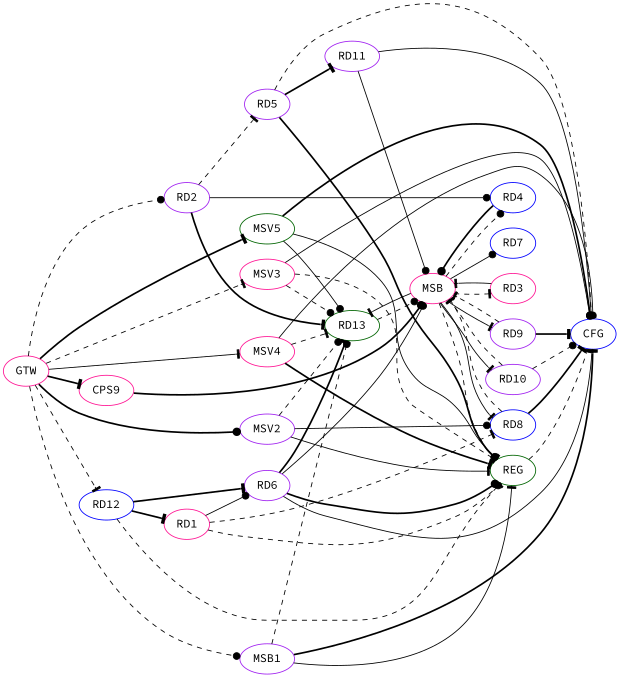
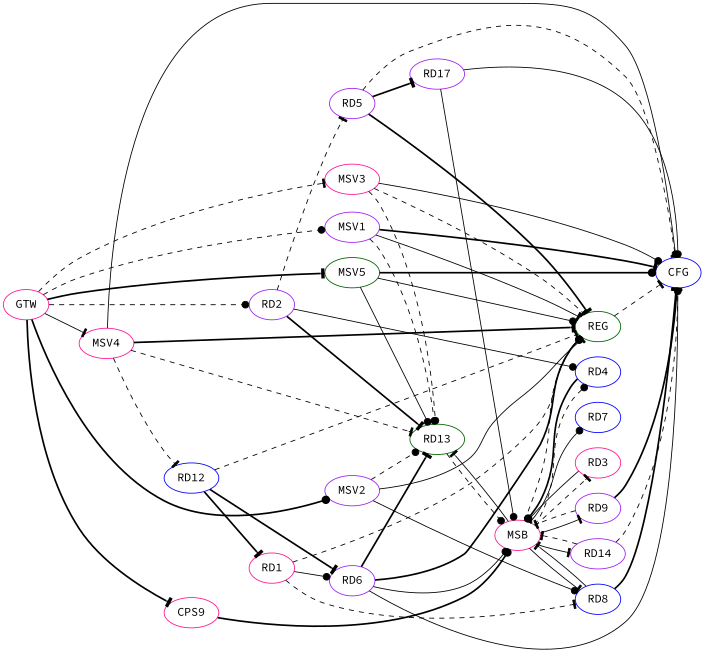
(352, 56) -> (437, 74)
(513, 379) -> (598, 554)
(478, 381) -> (563, 566)
(65, 436) -> (140, 412)
(267, 659) -> (352, 227)
